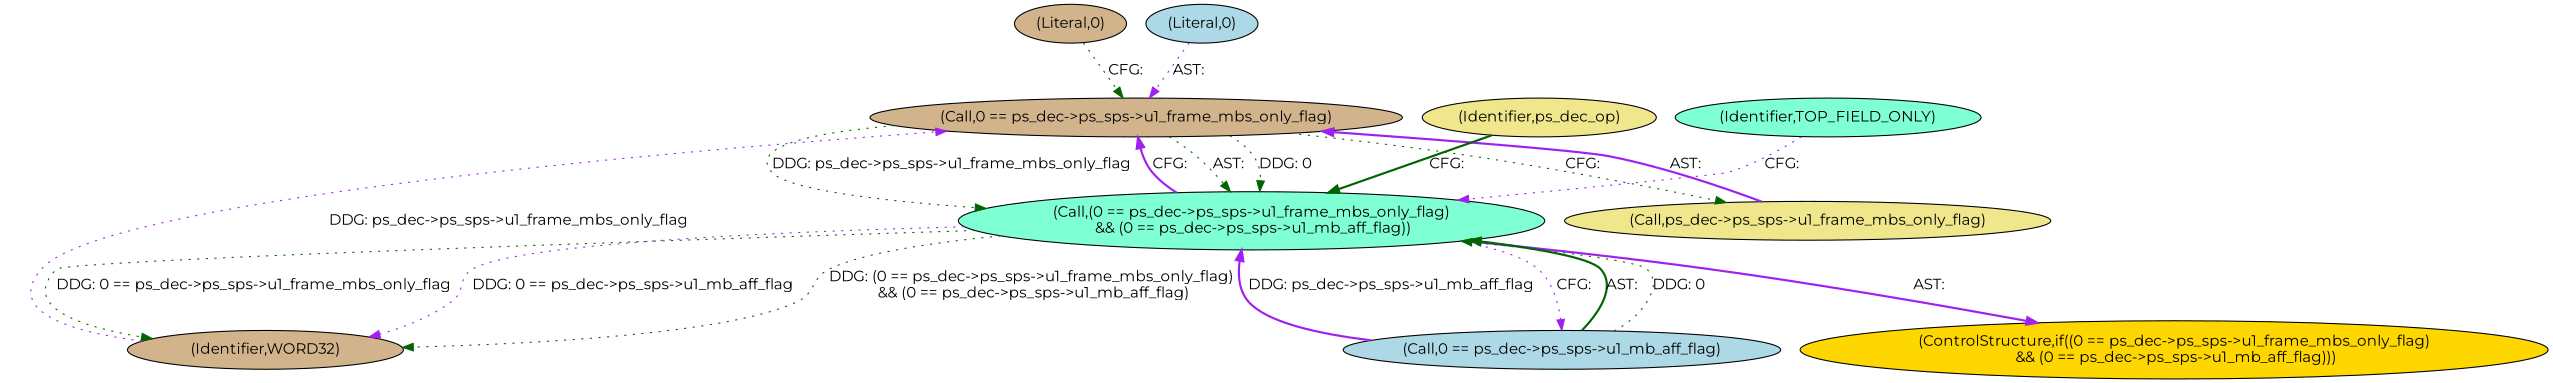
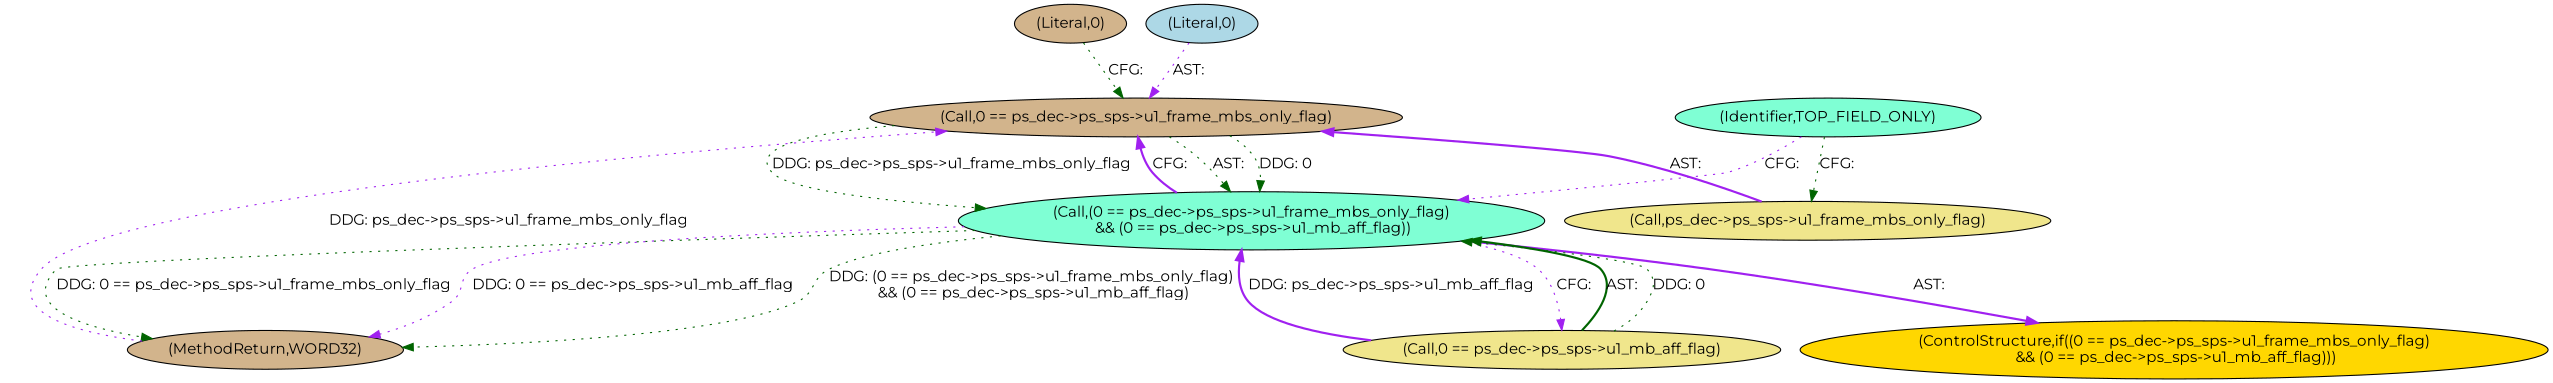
(1539, 117) -> none
(1504, 161) -> (1819, 164)
(265, 350) -> (265, 350)
(1562, 350) -> (1562, 350)
